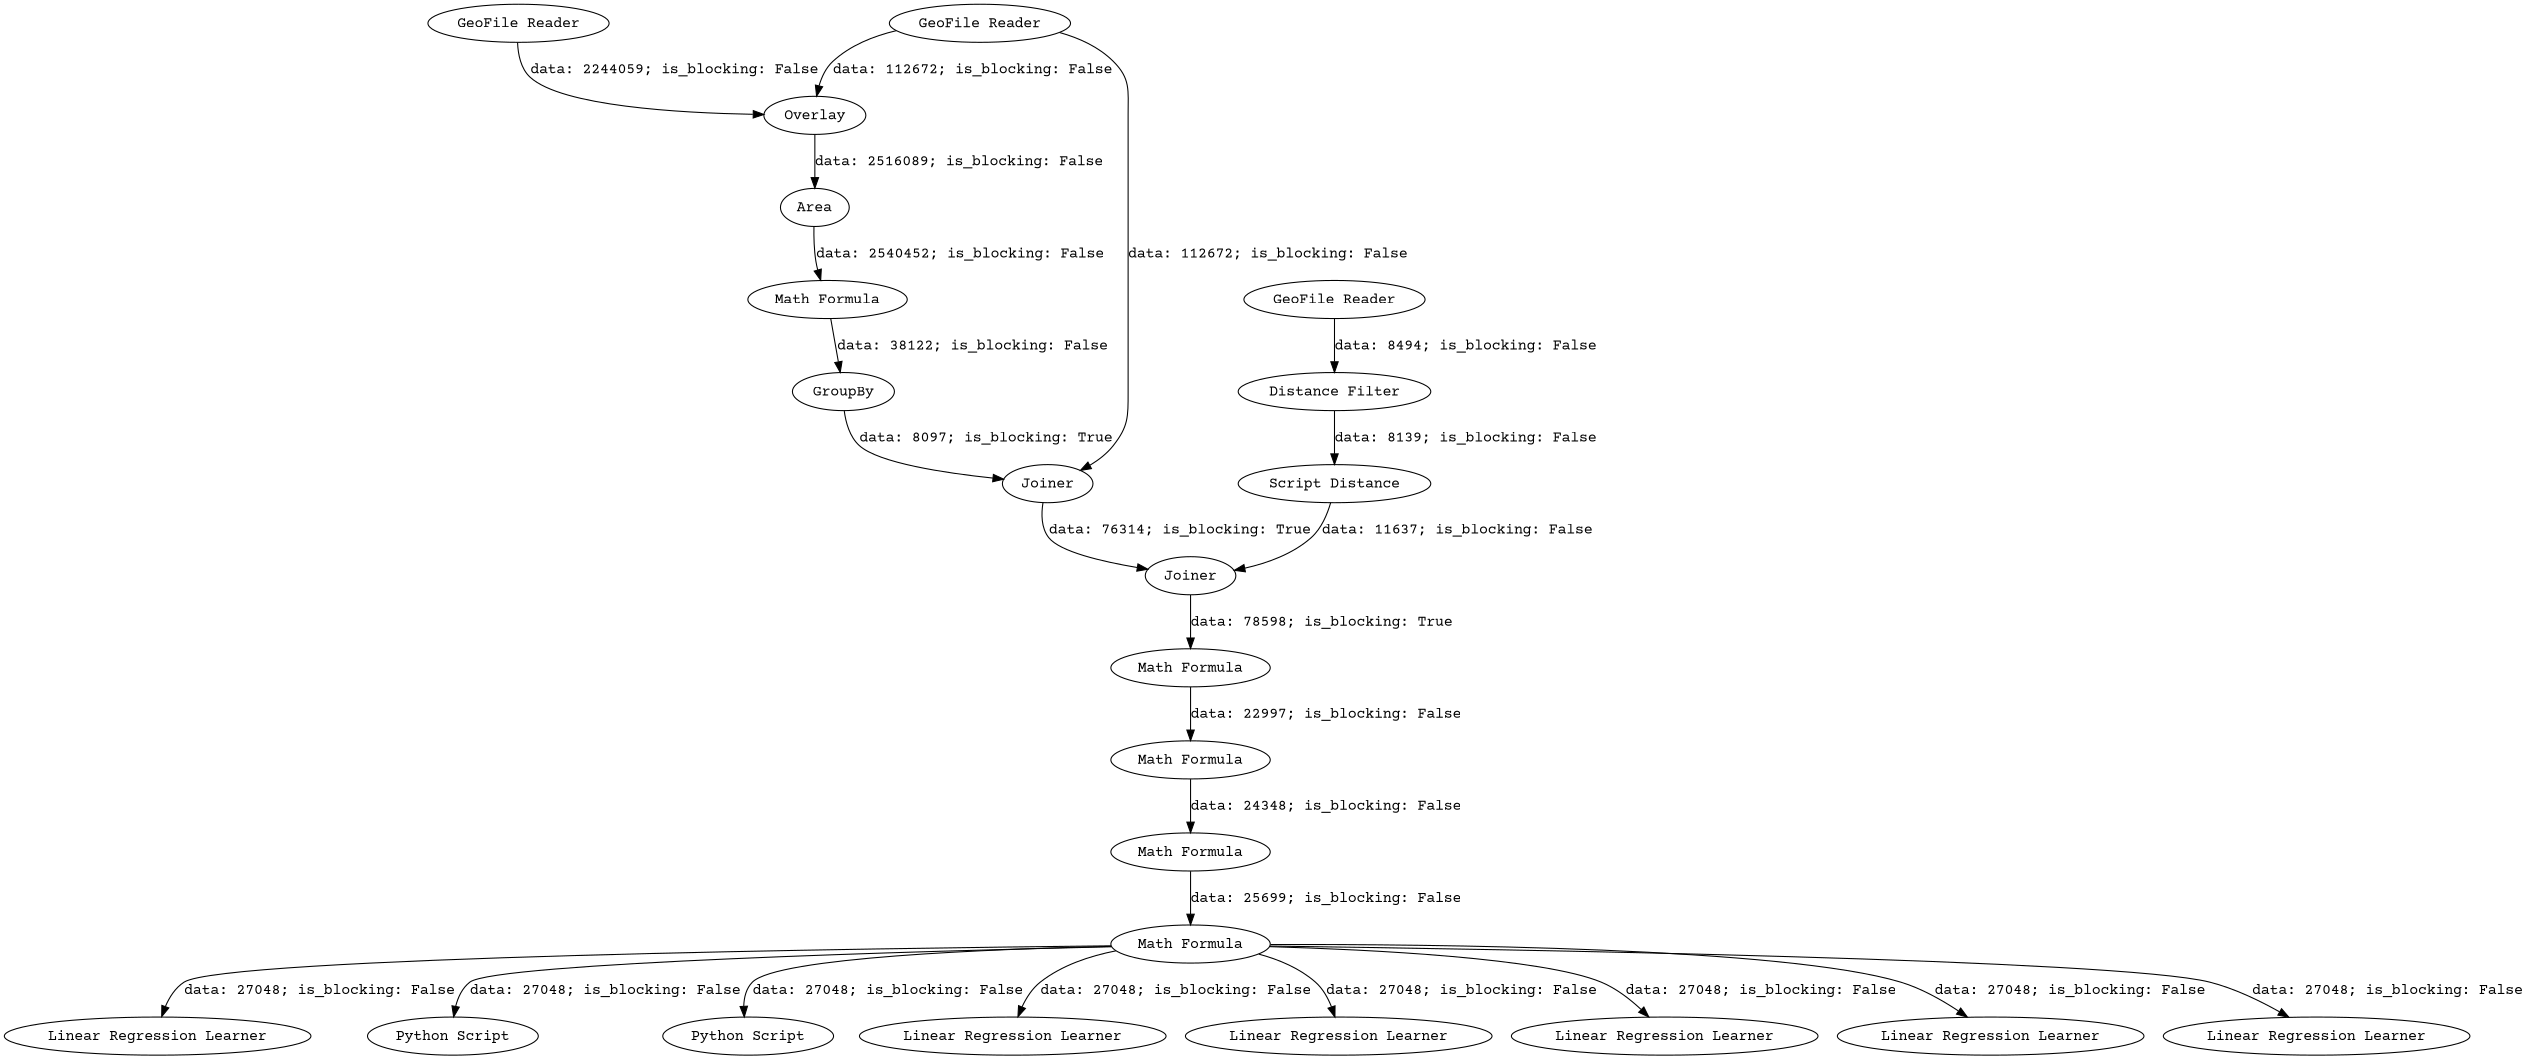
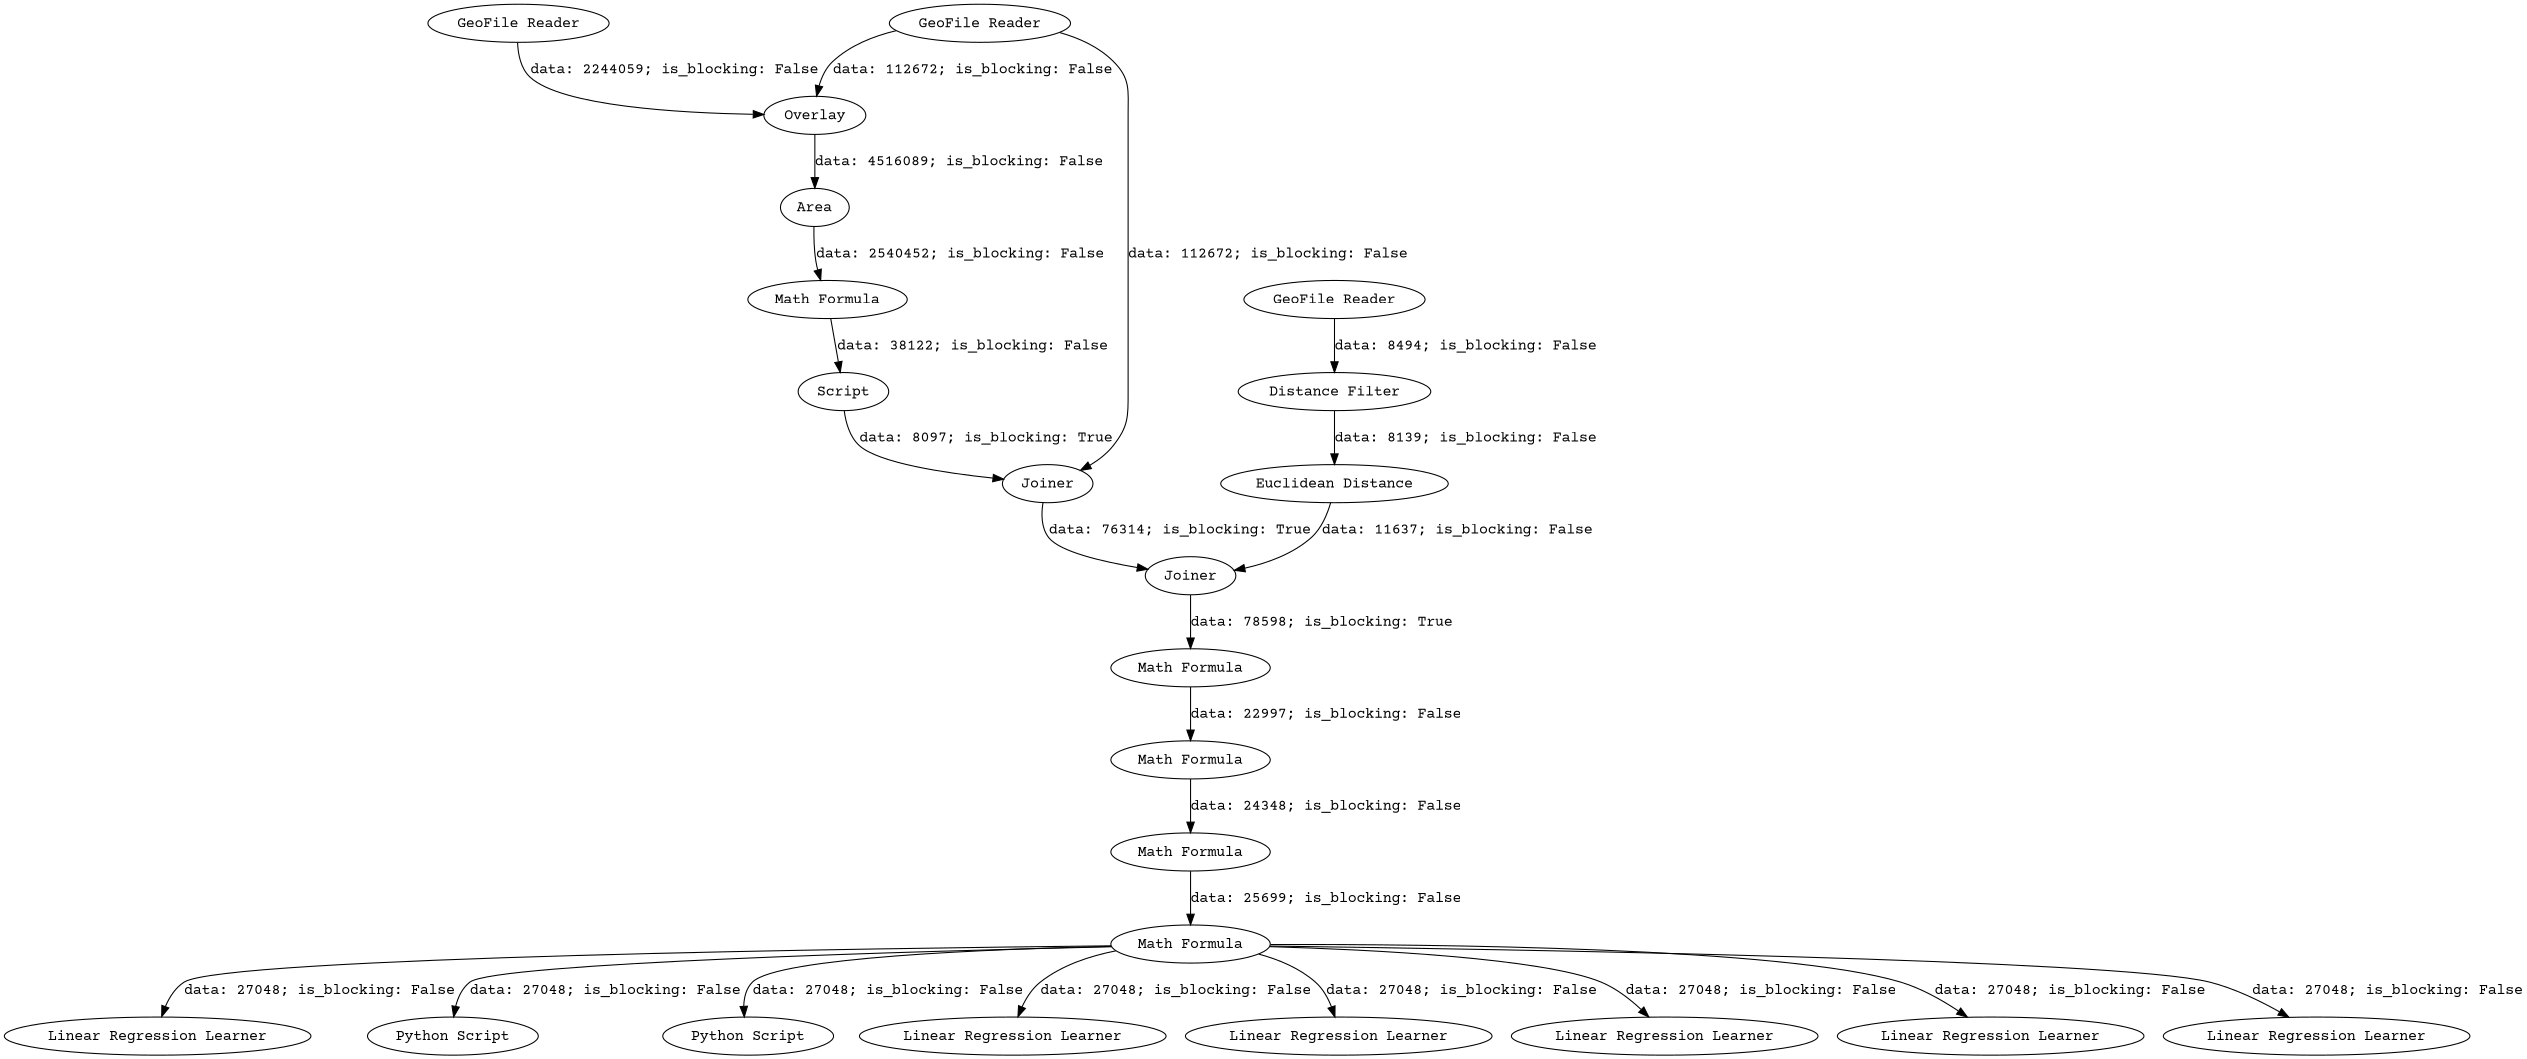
(959, 161) -> (959, 161)
(843, 392) -> (843, 392)
(1334, 484) -> (1334, 484)
